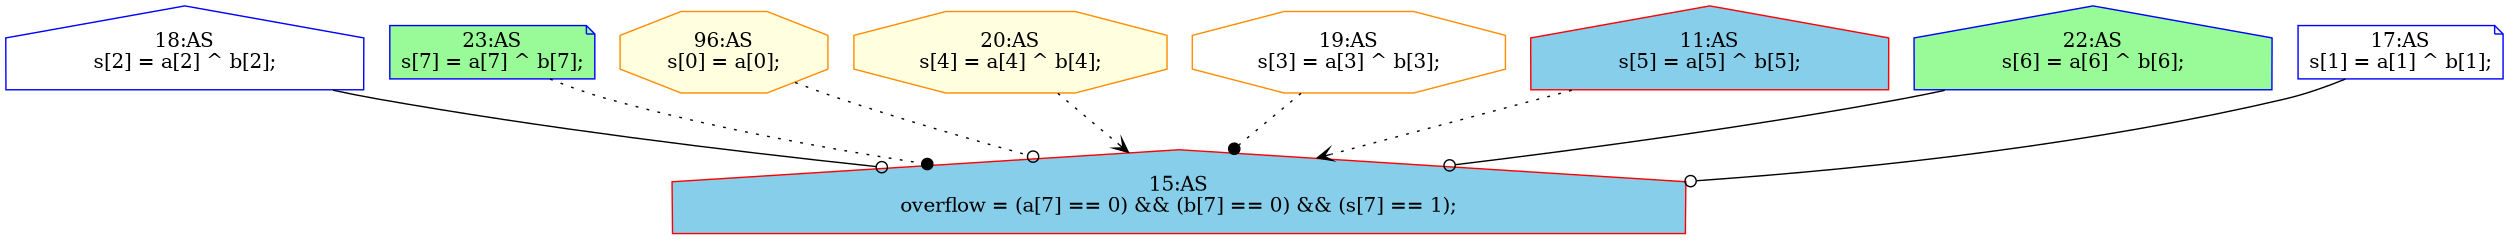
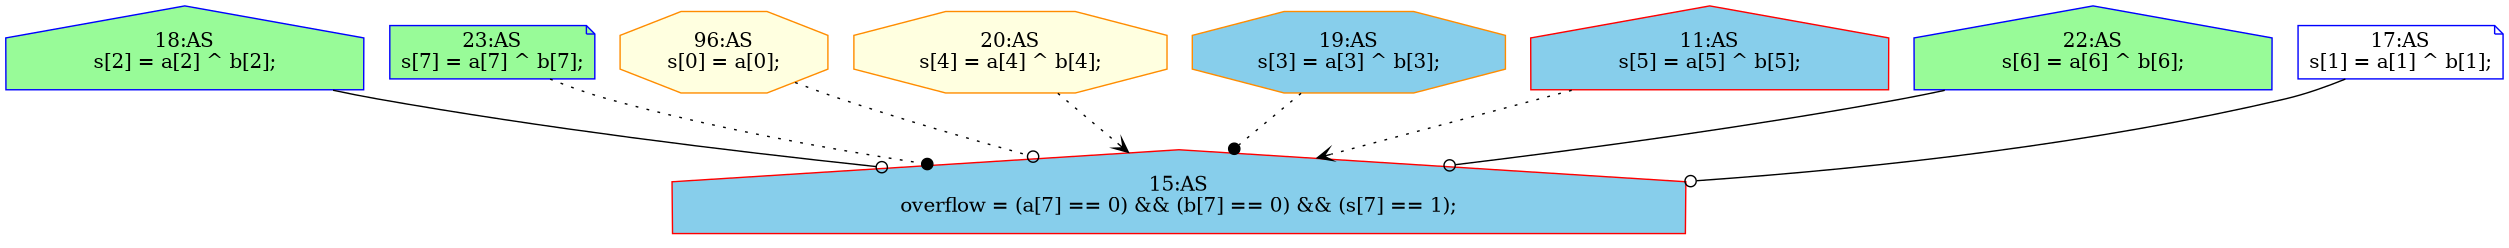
(185, 52) -> (185, 52)
(1349, 52) -> (1349, 52)
